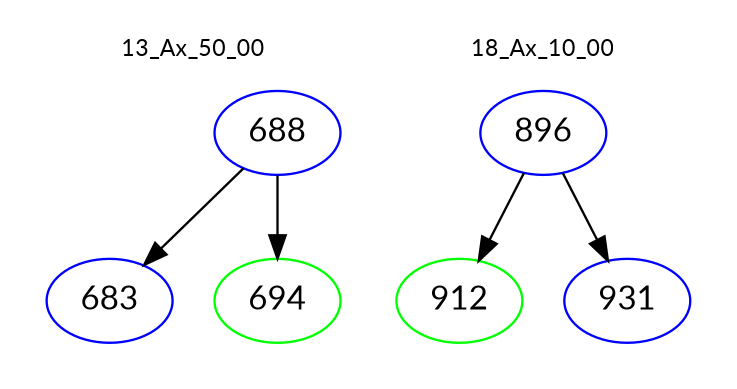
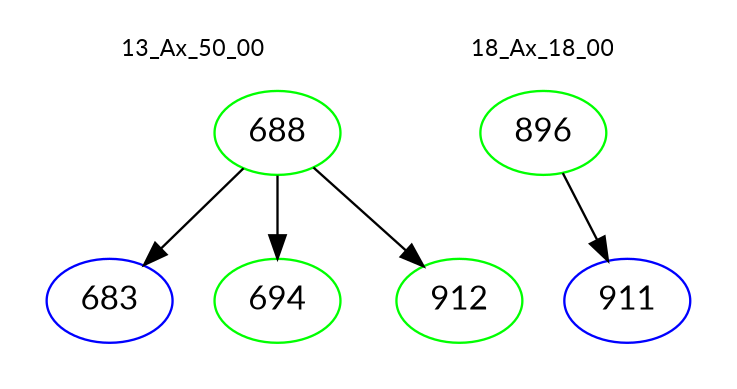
(543, 50) -> (543, 50)
(278, 133) -> (278, 133)
(543, 133) -> (543, 133)
(507, 206) -> (344, 194)
(627, 301) -> (627, 301)
